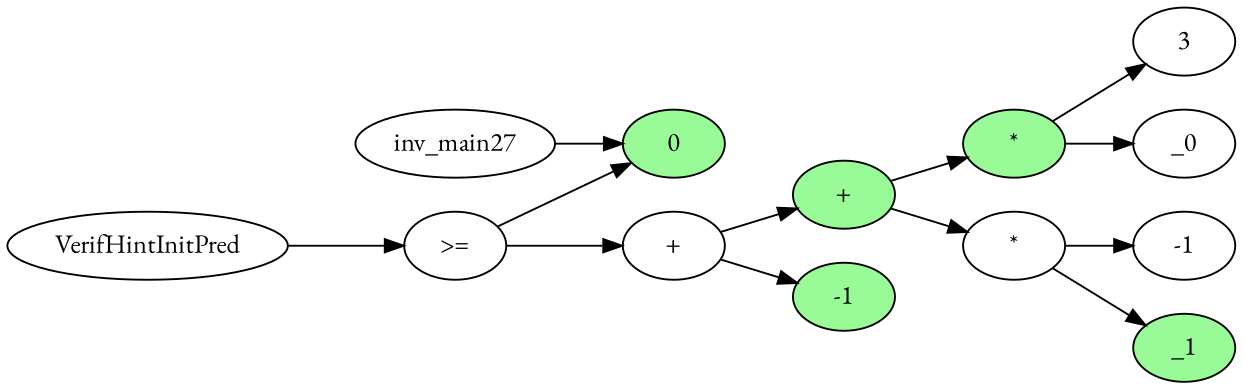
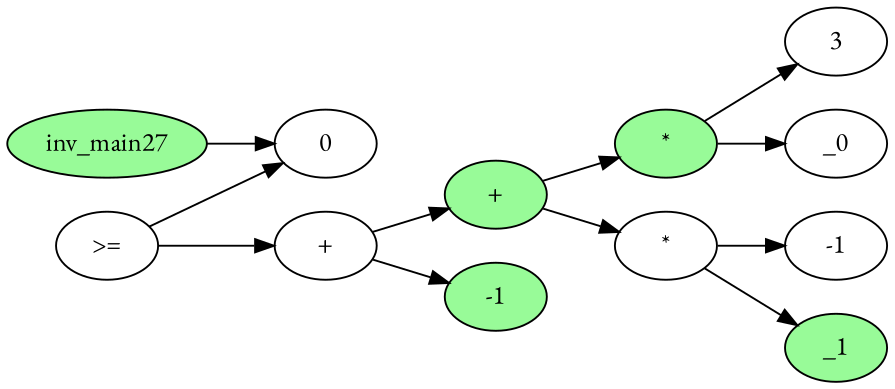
(455, 144) -> (107, 144)
(674, 144) -> (326, 144)
(148, 246) -> none
